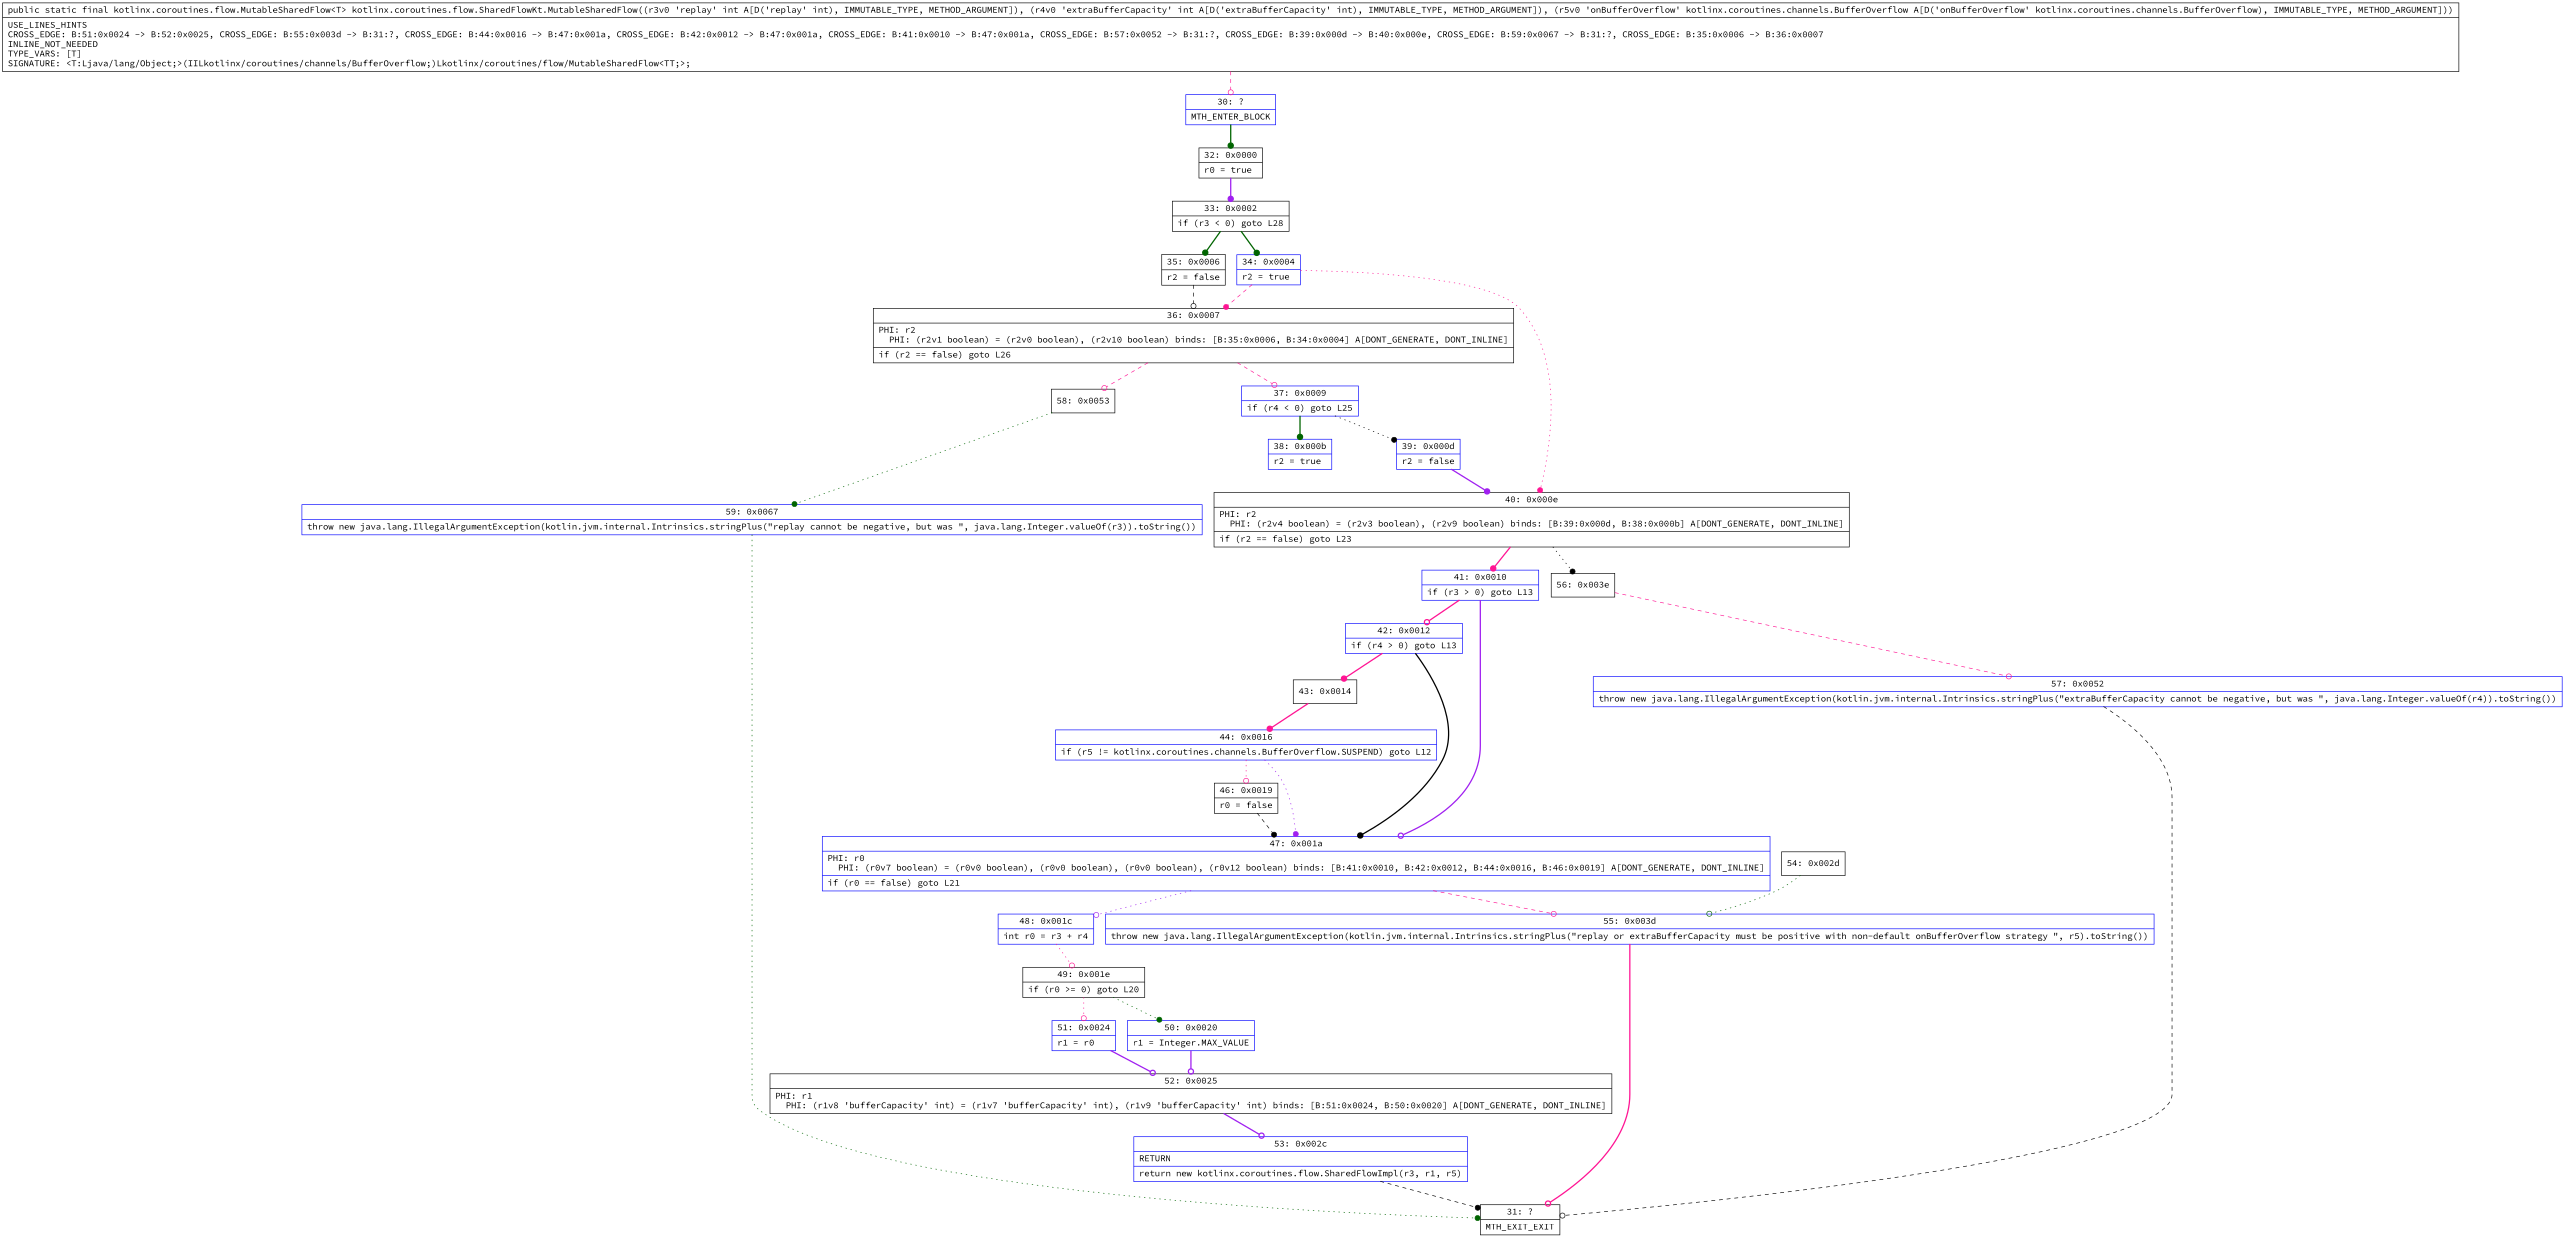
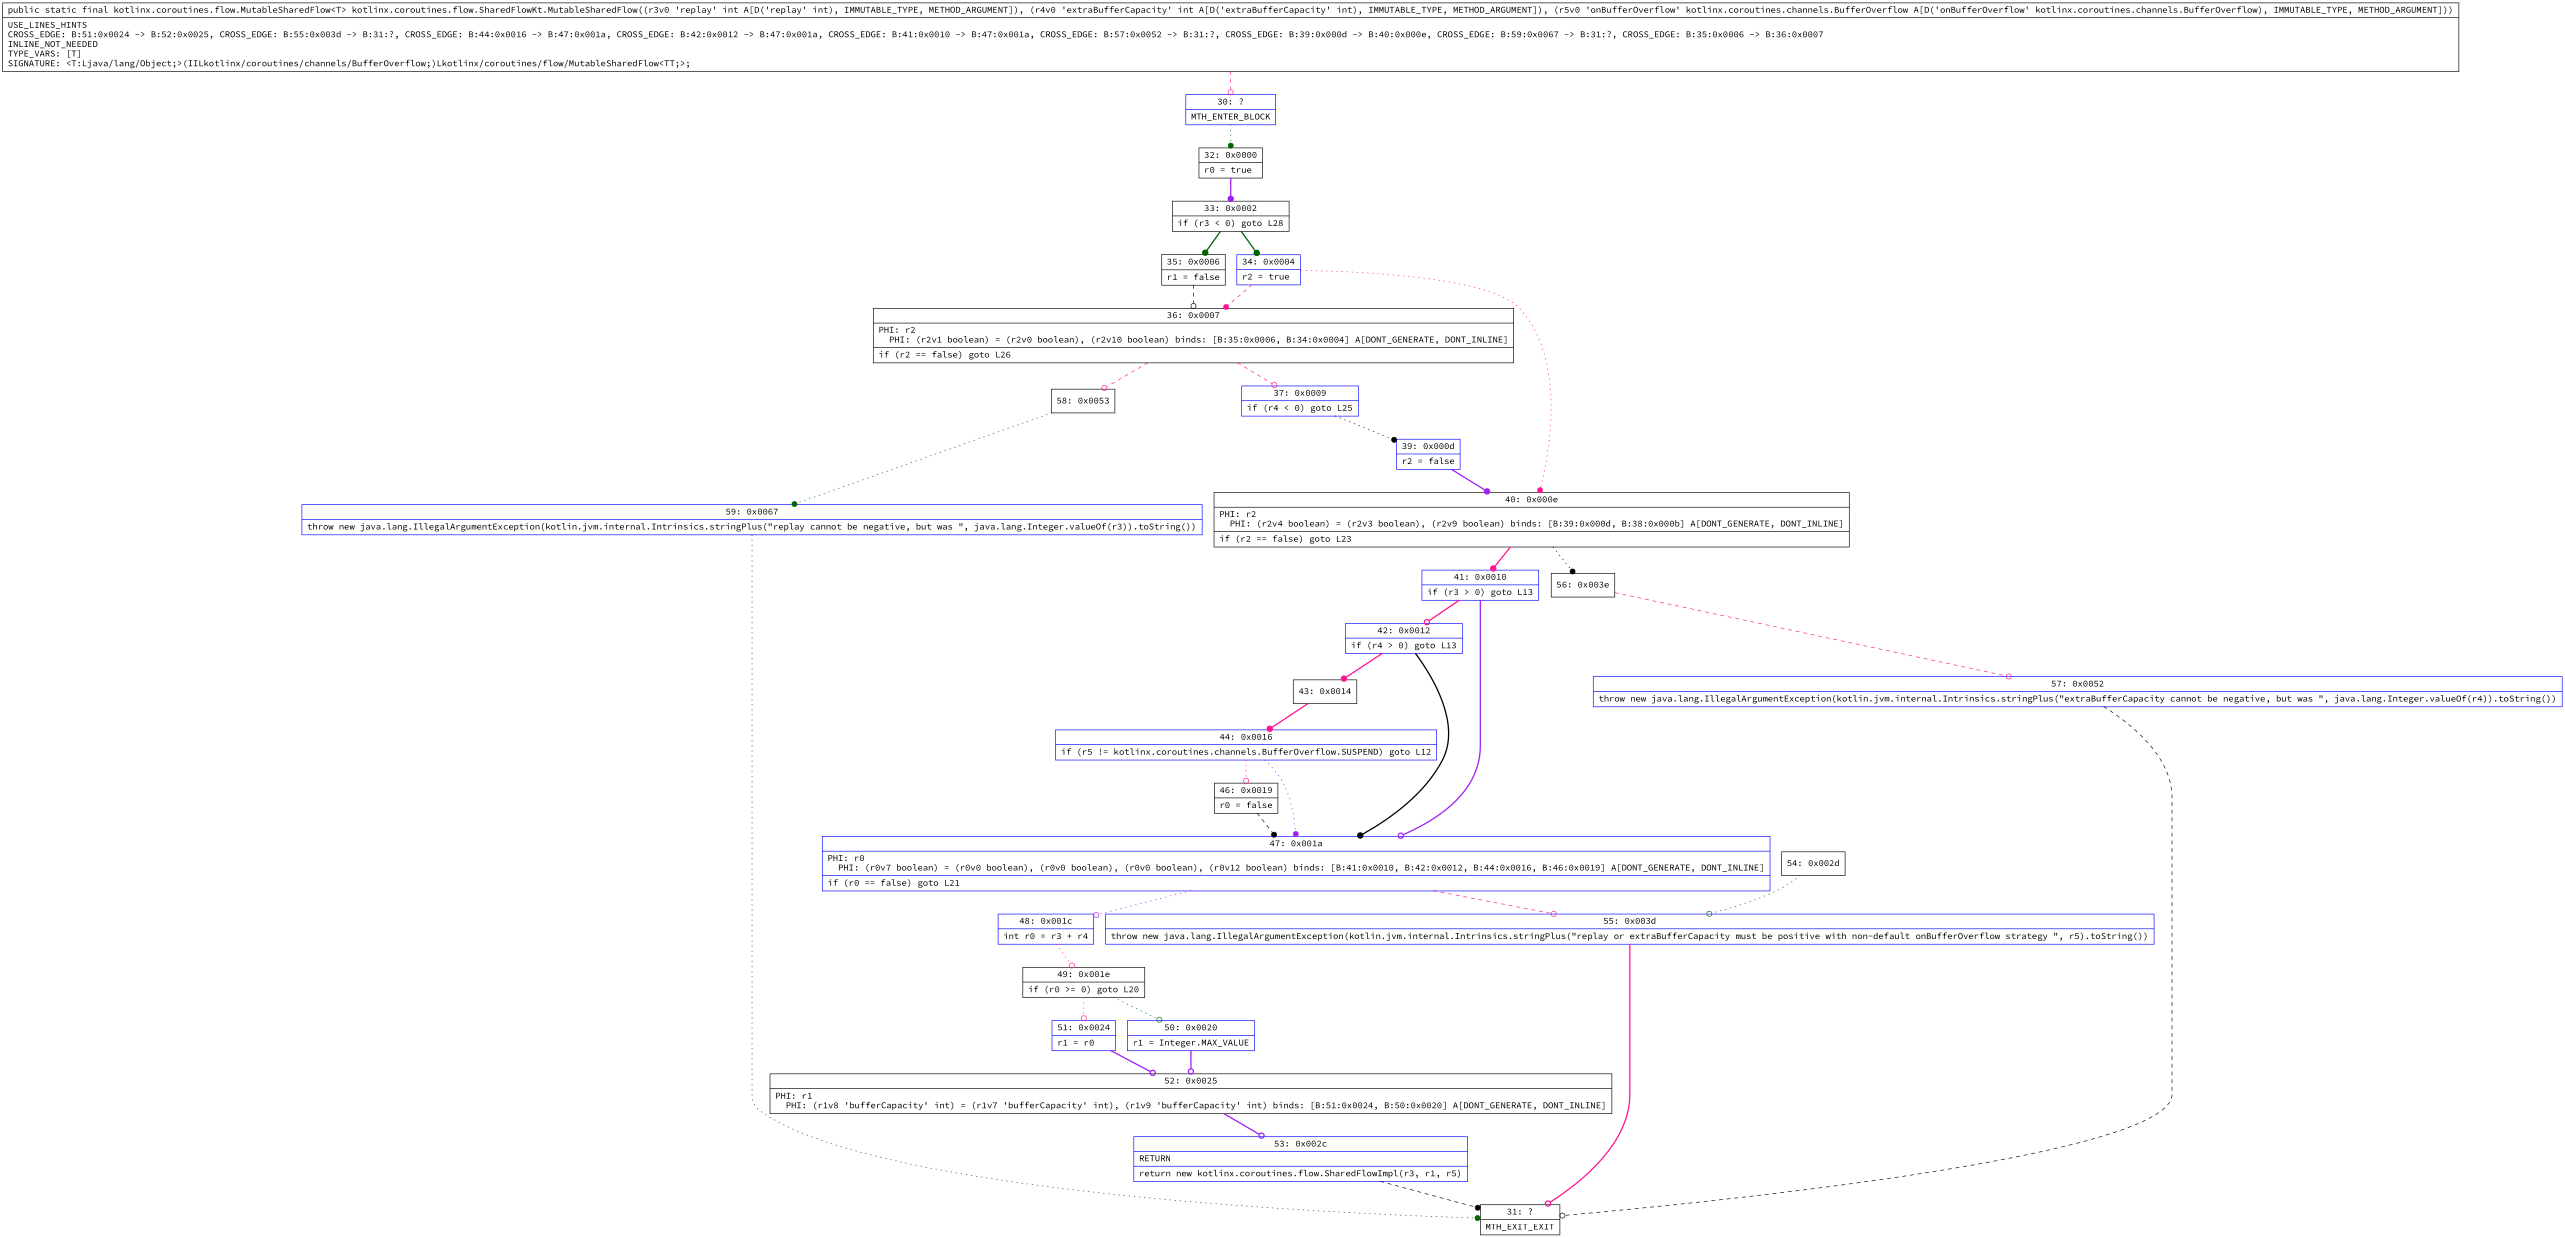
(1231, 134) -> (1231, 134)
(1194, 277) -> (1194, 277)
(1300, 454) -> none
(1135, 1008) -> (1135, 1008)
